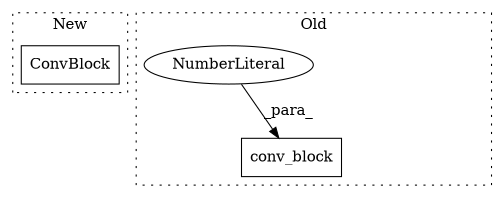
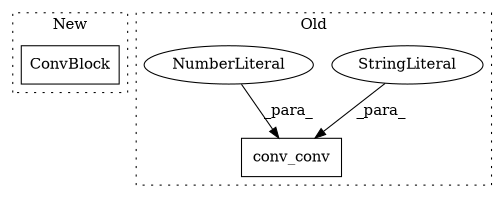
none -> (407, 65)
(292, 157) -> (292, 157)
